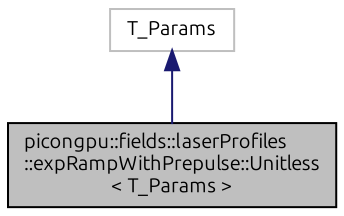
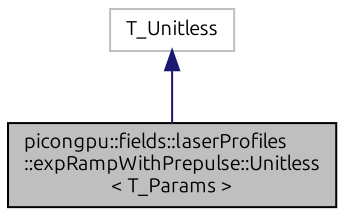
(172, 30) -> (172, 30)
